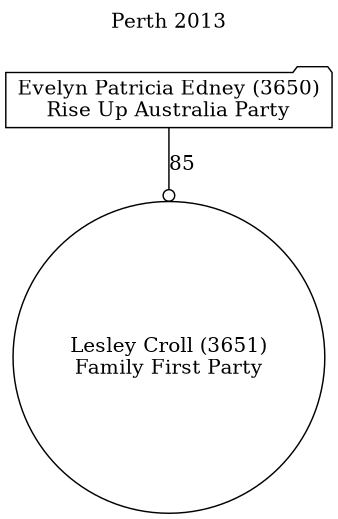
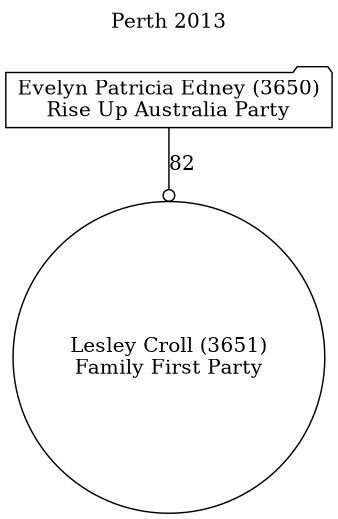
(183, 165) -> (183, 165)
